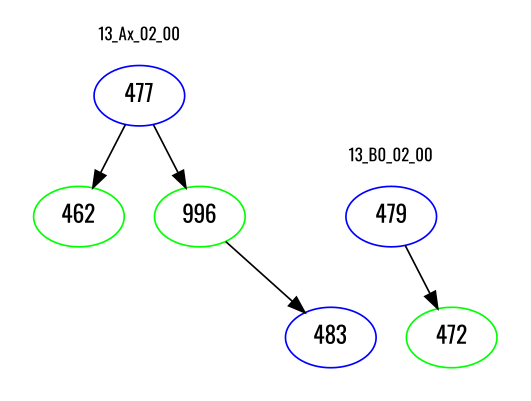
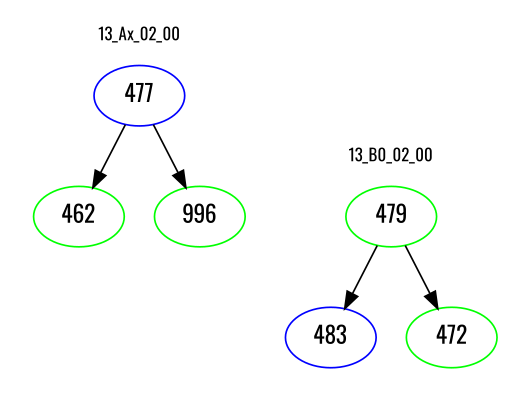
(391, 217) -> (391, 217)
(259, 271) -> (365, 270)
